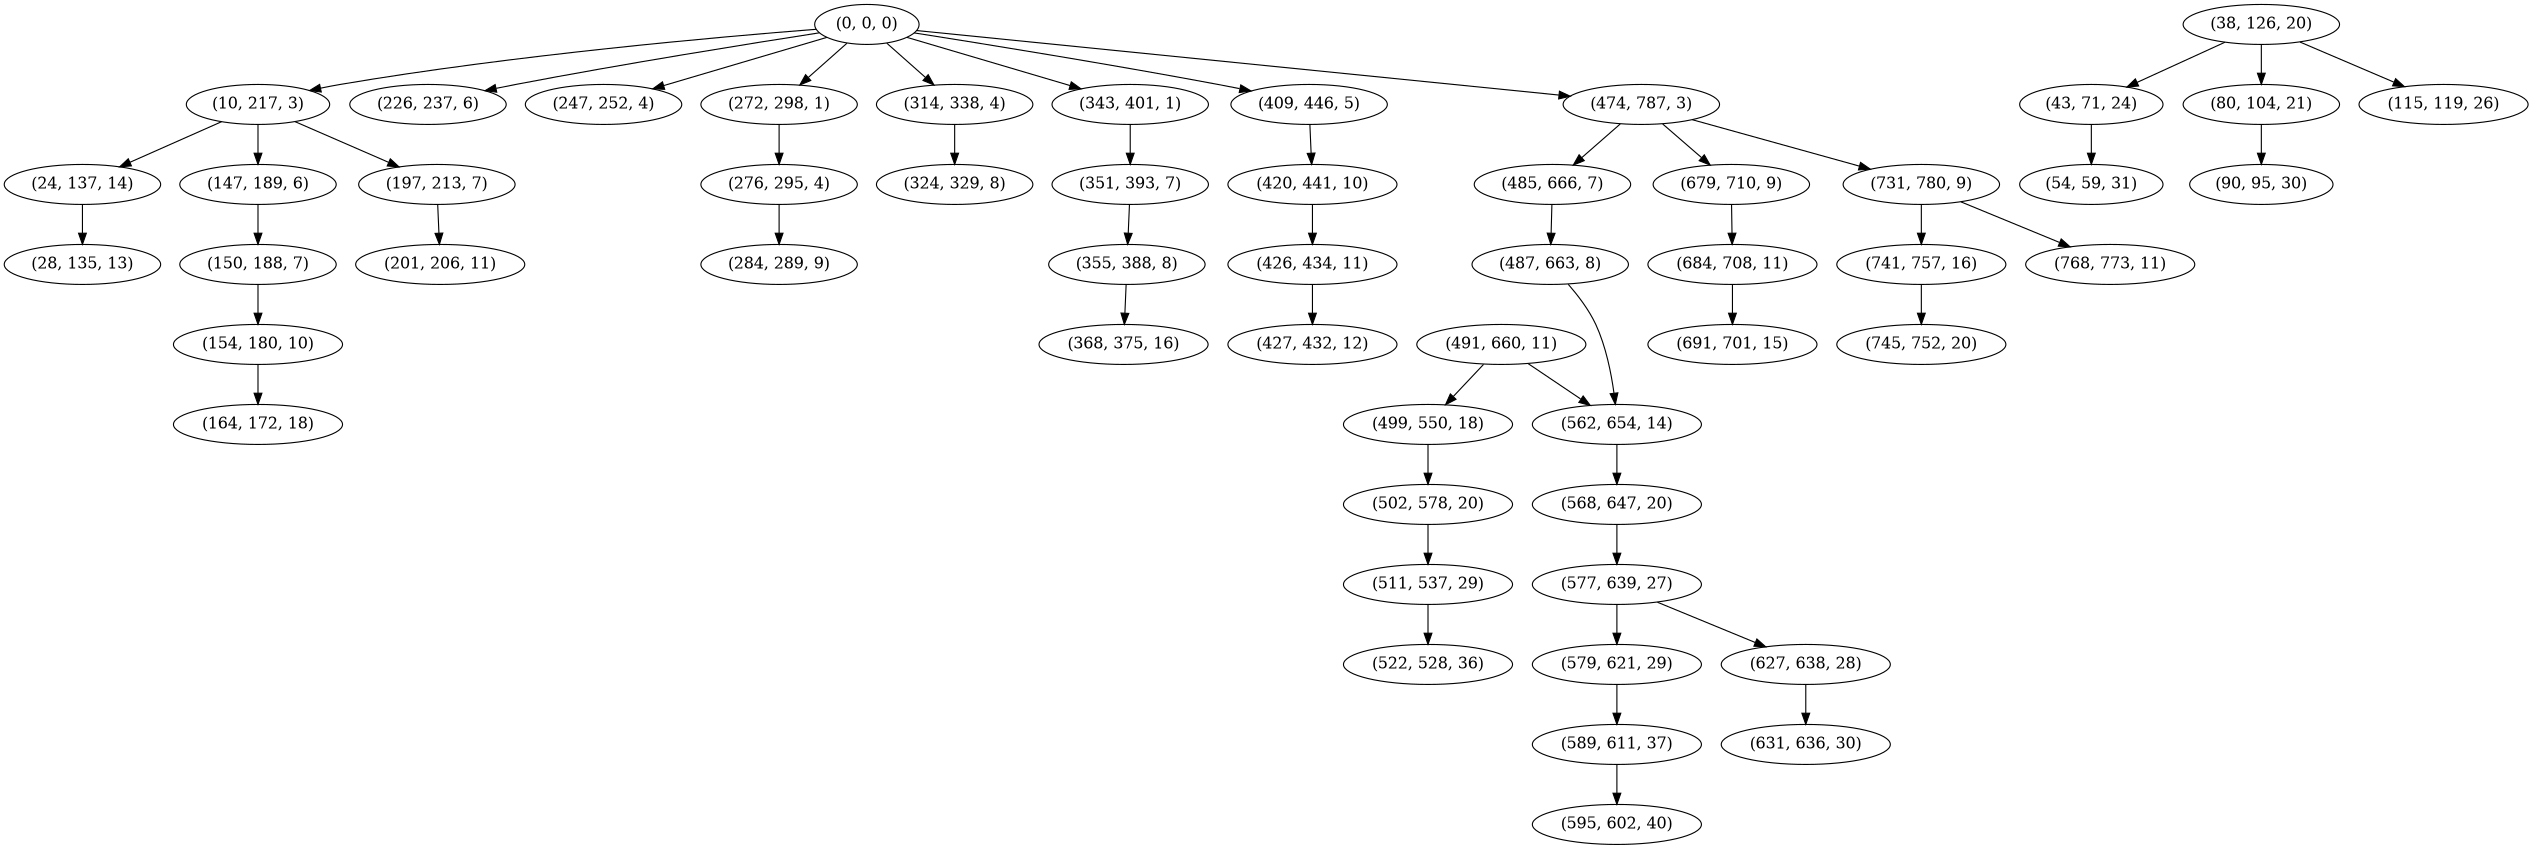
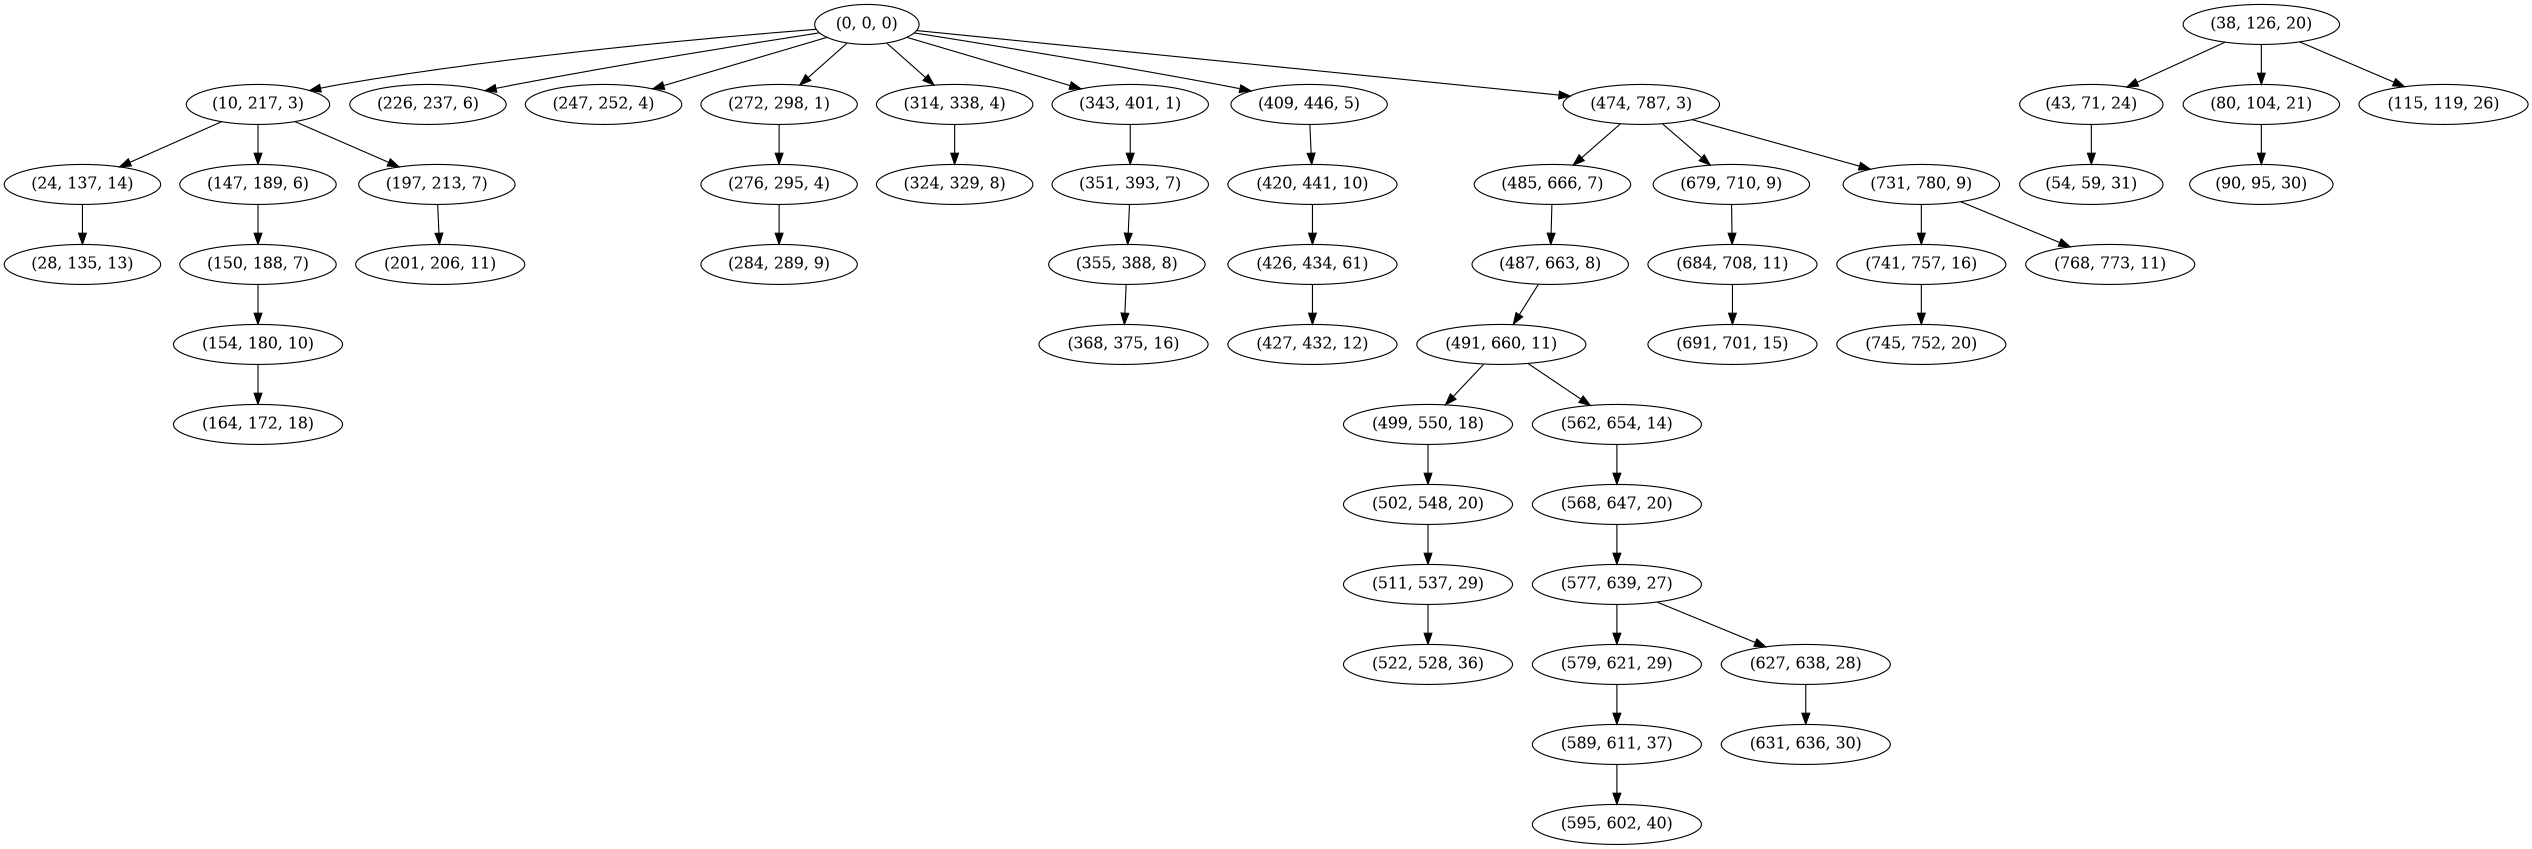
(1312, 264) -> (1312, 264)
(1600, 335) -> (1529, 299)
(1428, 504) -> (1428, 504)
